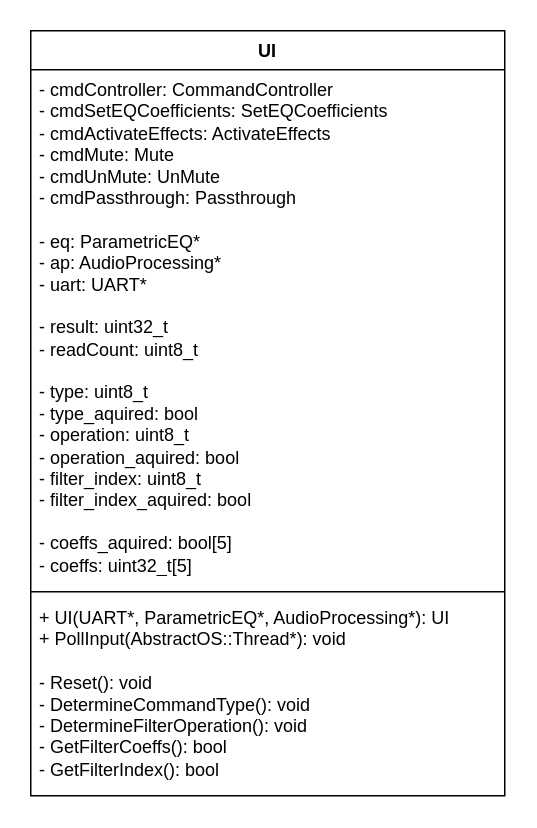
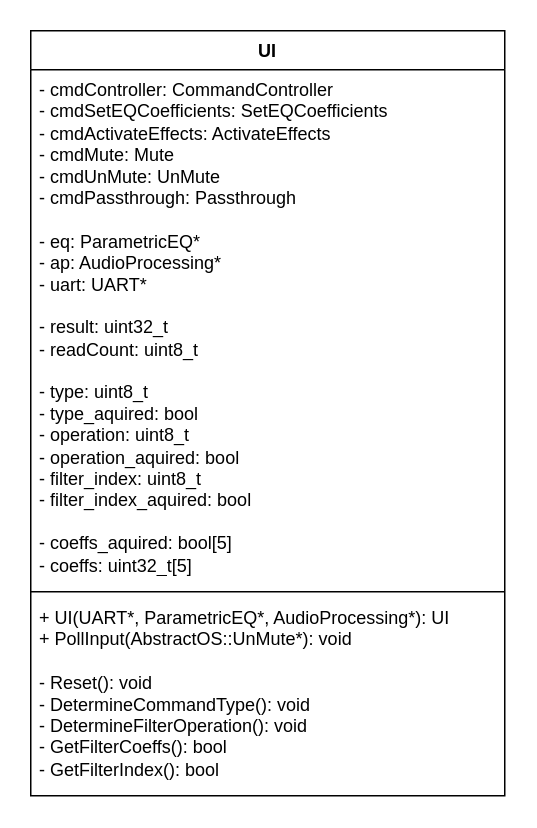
(258, 684) -> (258, 684)
